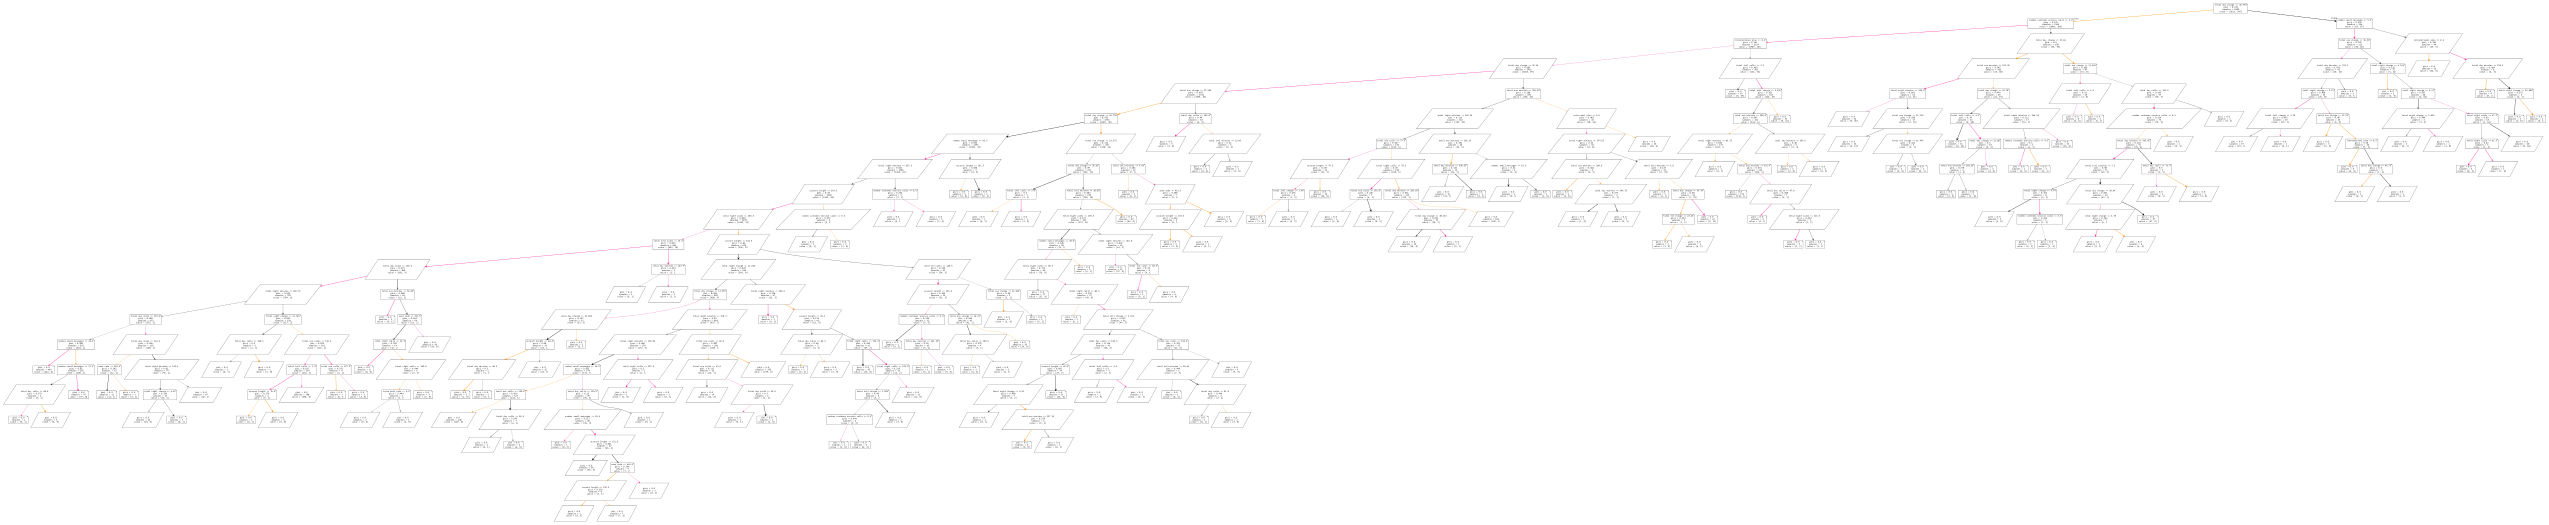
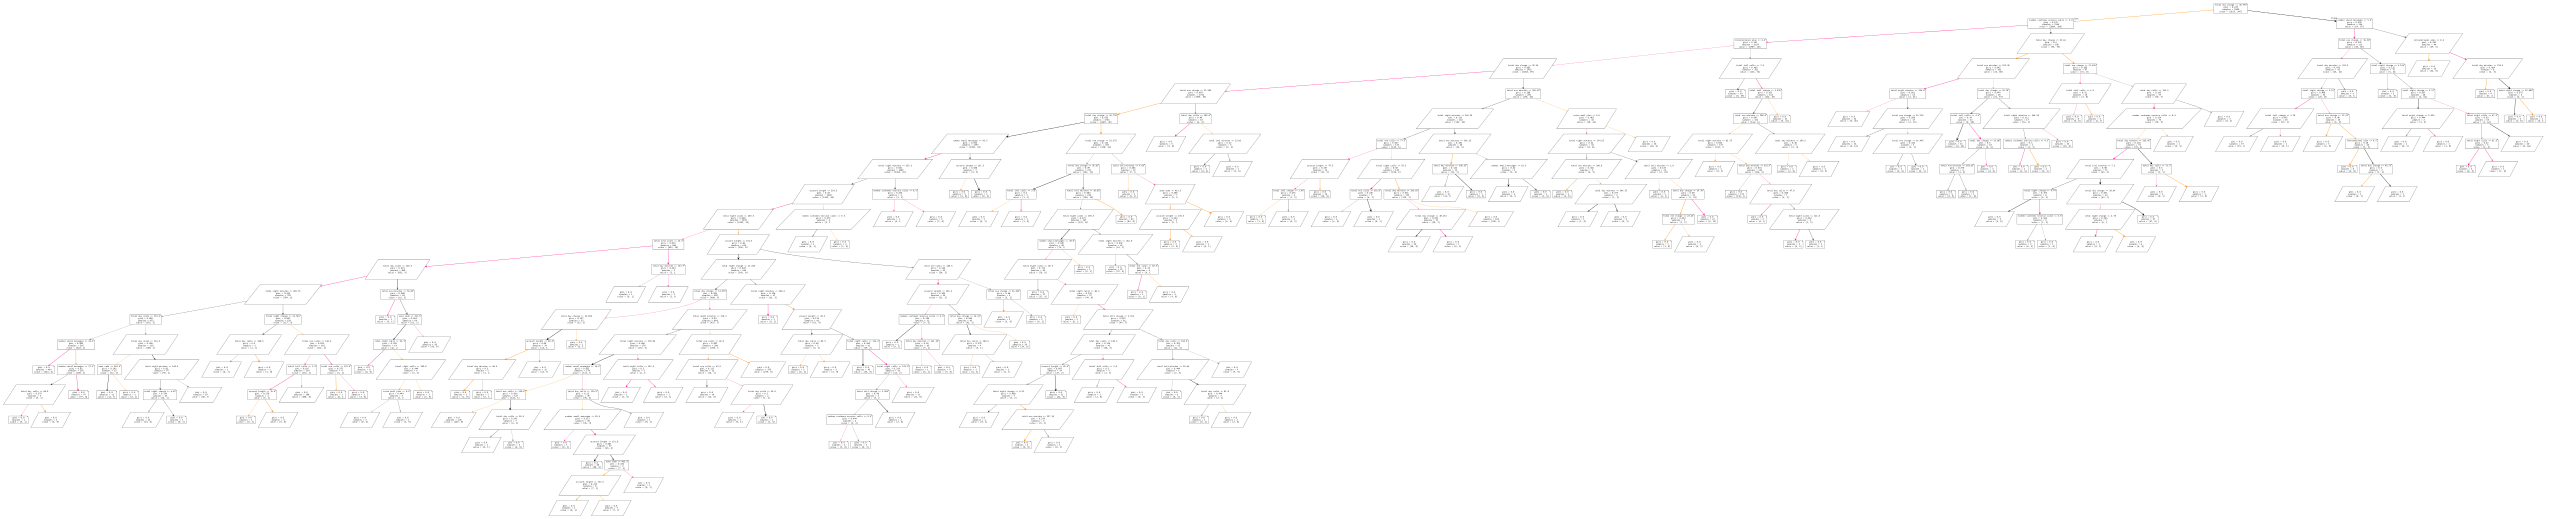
(586, 468) -> (592, 465)
